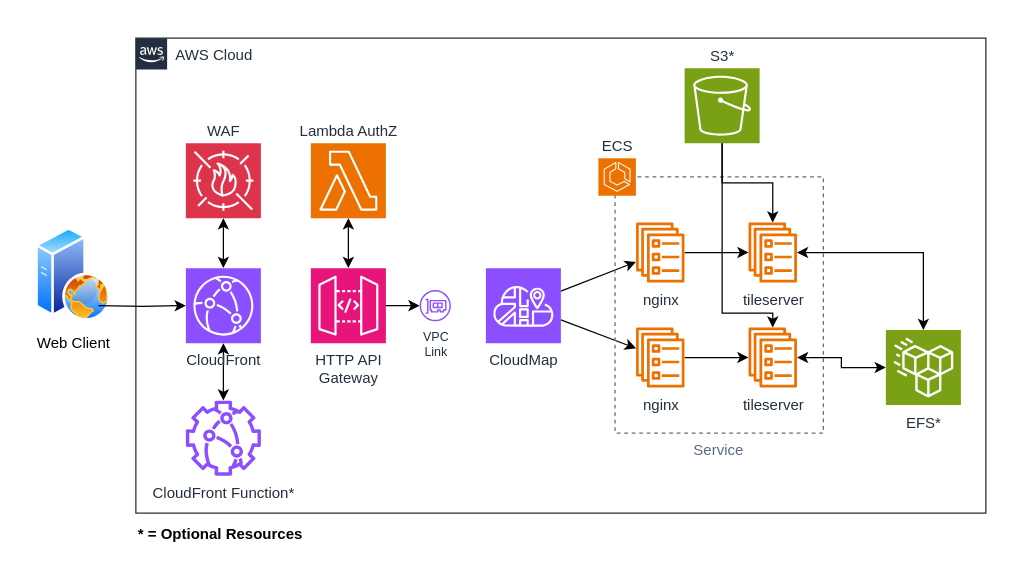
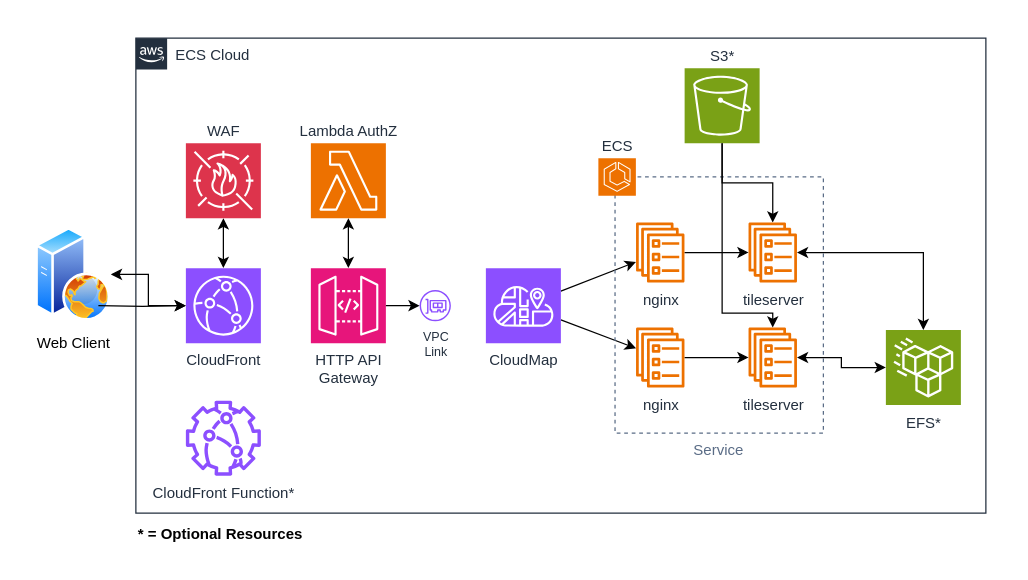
(210, 56) -> (210, 56)
(223, 377) -> (148, 274)
